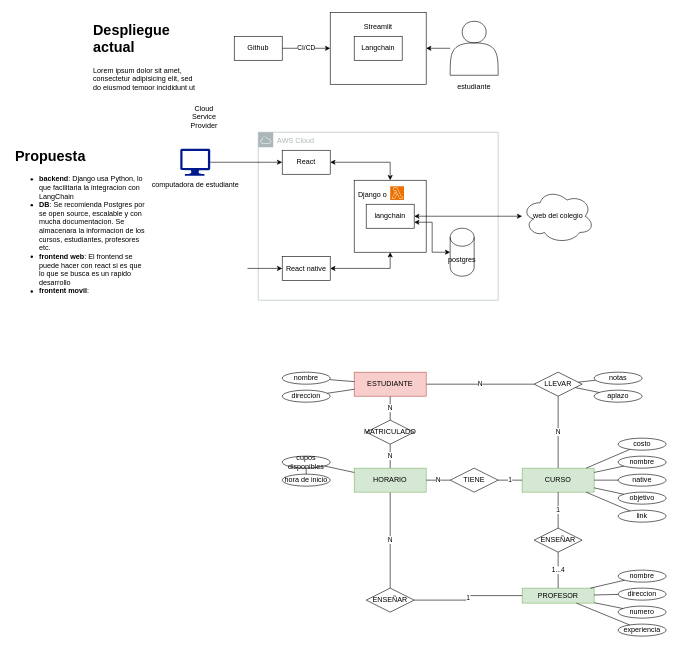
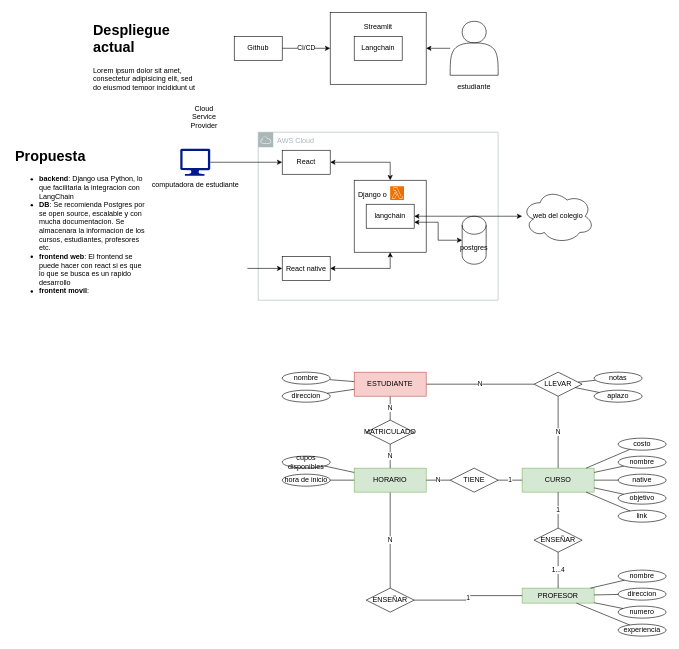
(462, 252) -> (474, 240)
(306, 471) -> (342, 480)
